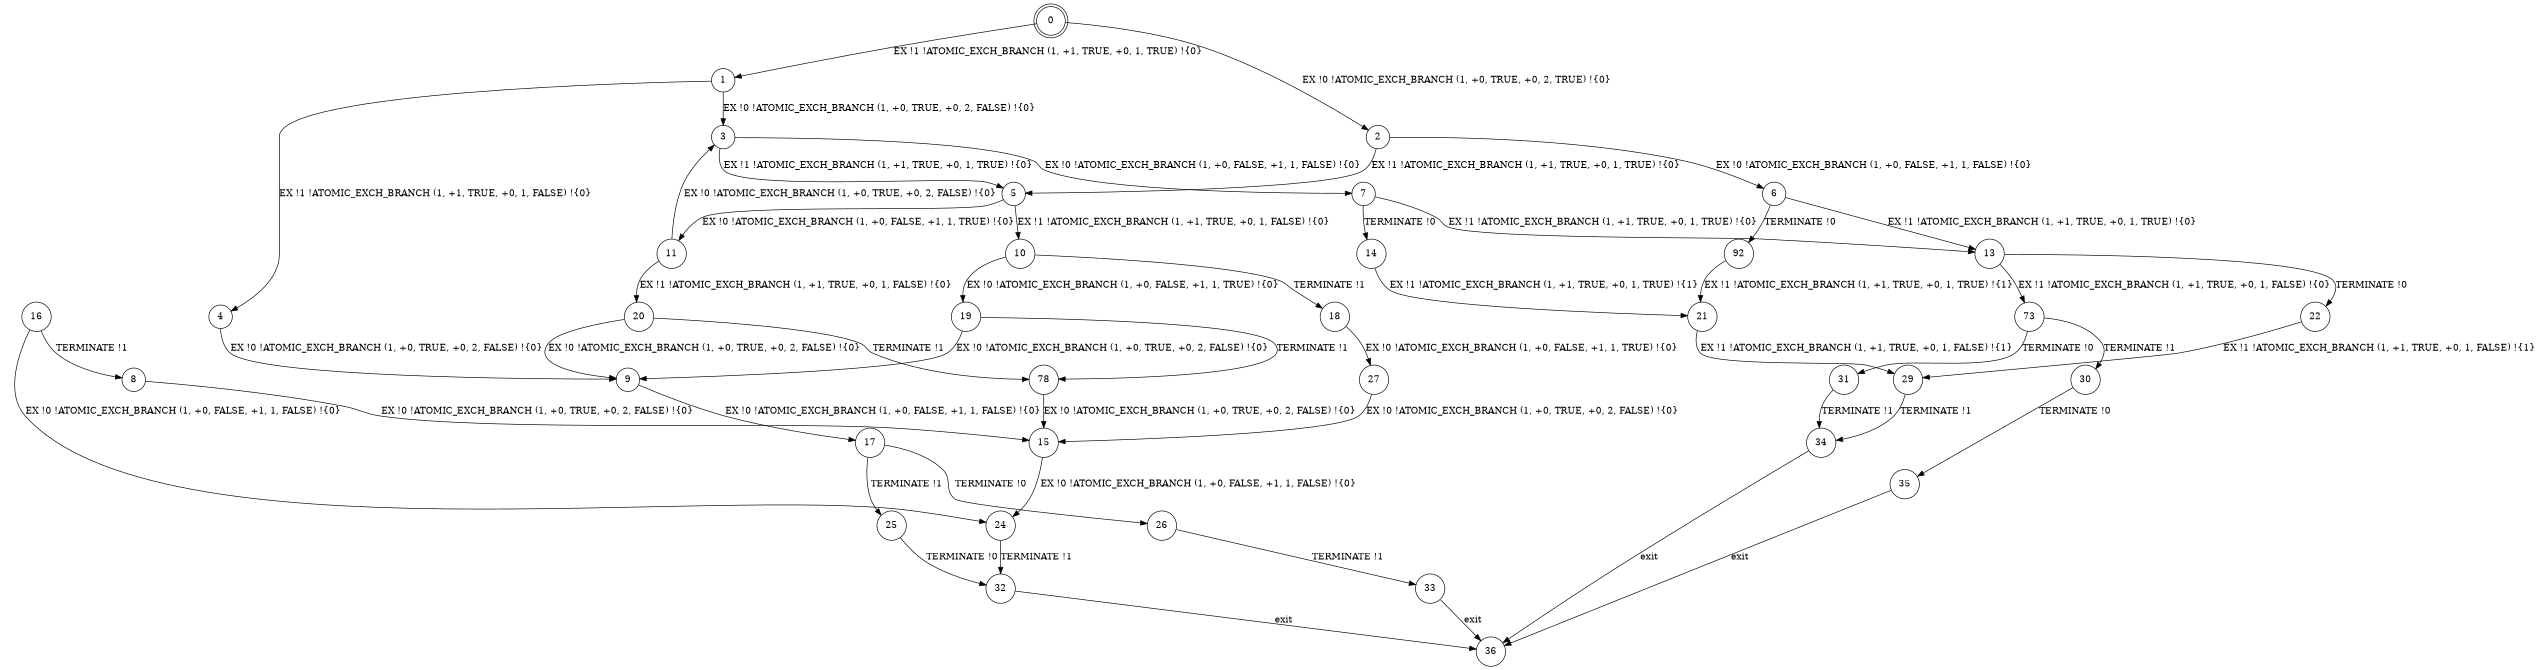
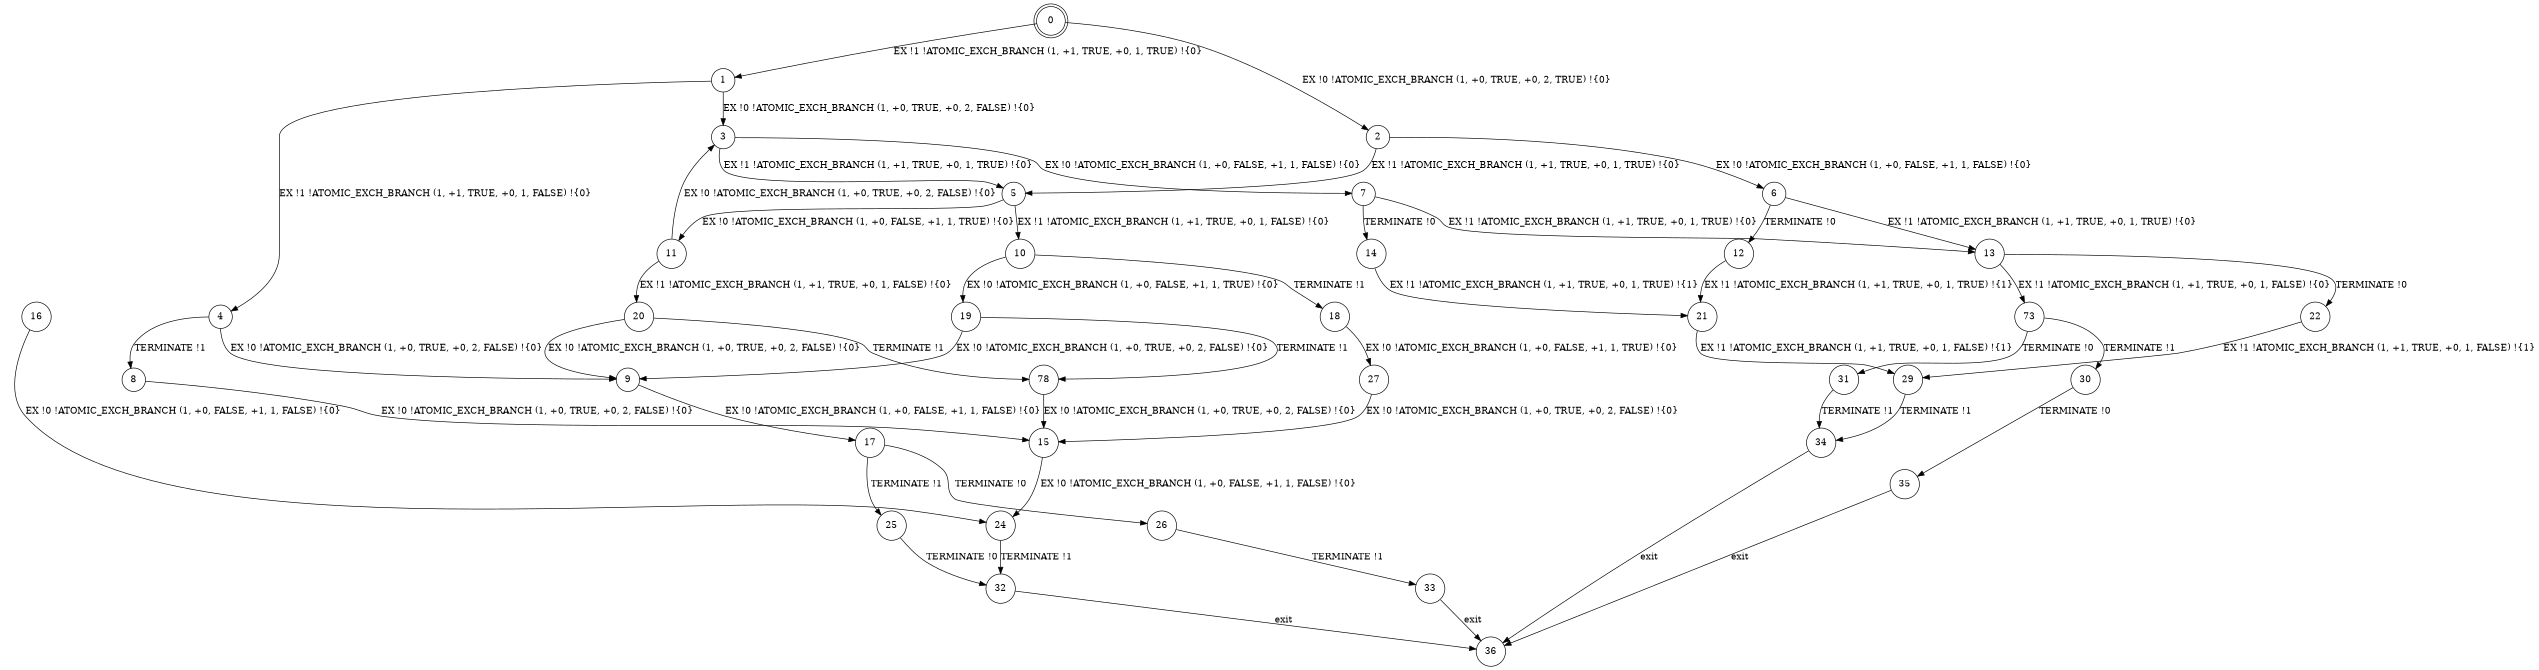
(1739, 254) -> (1739, 254)
(72, 363) -> (159, 325)
